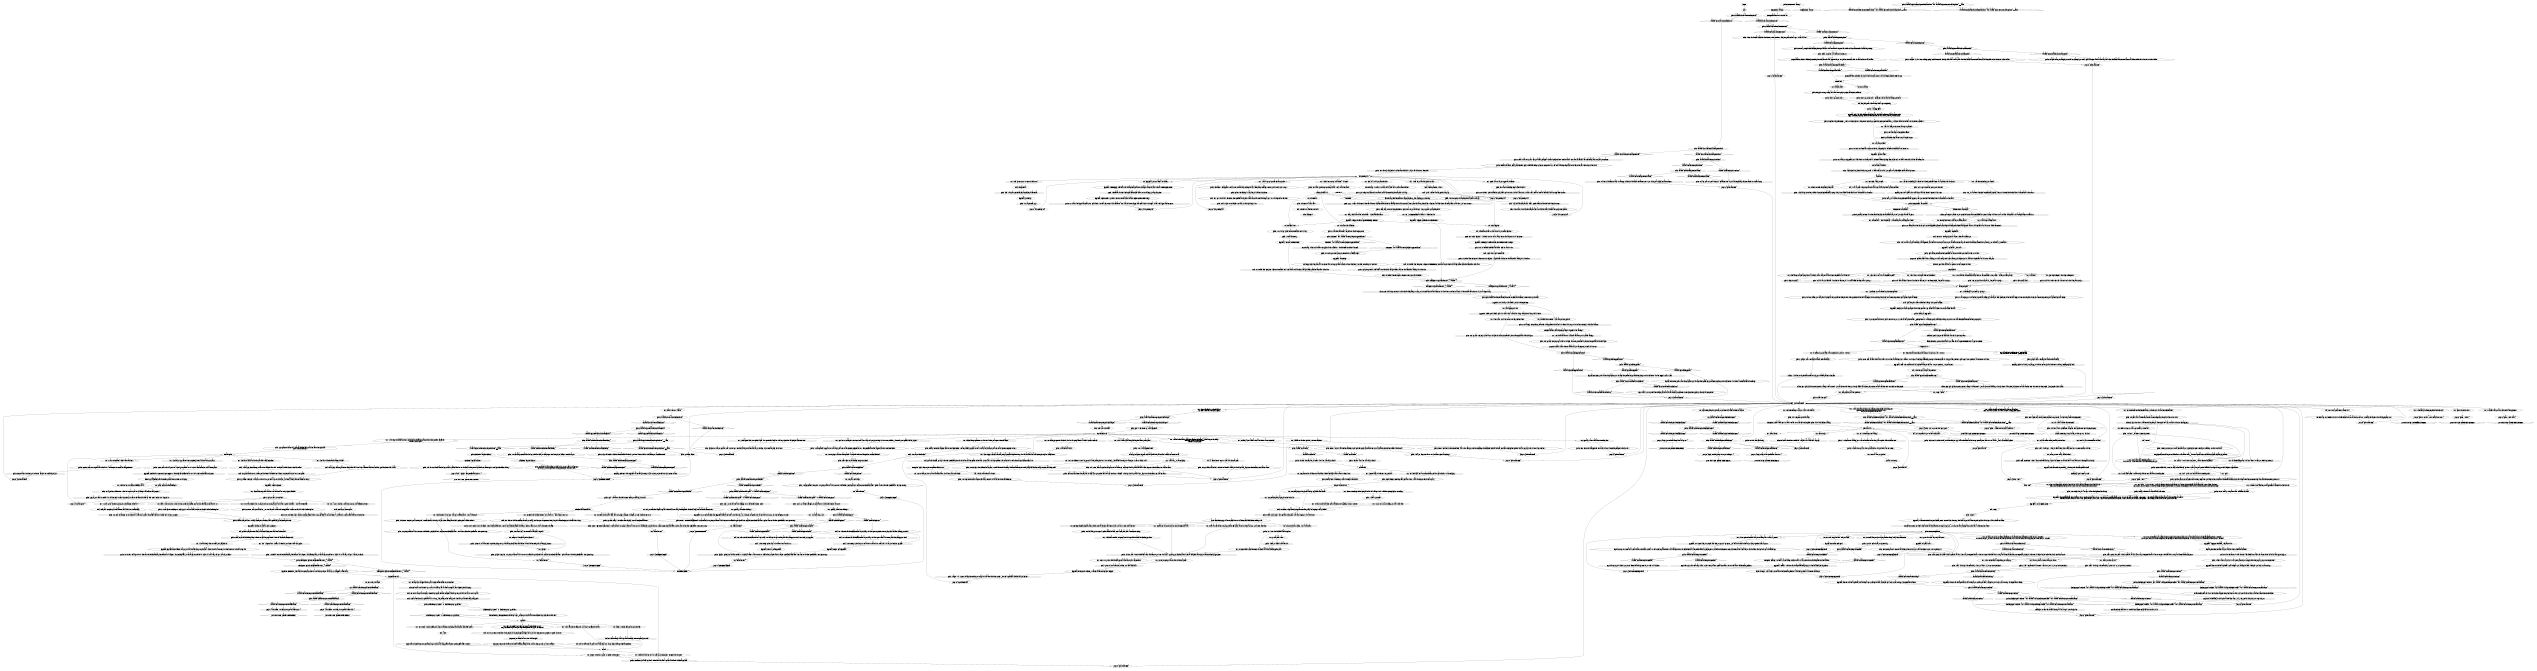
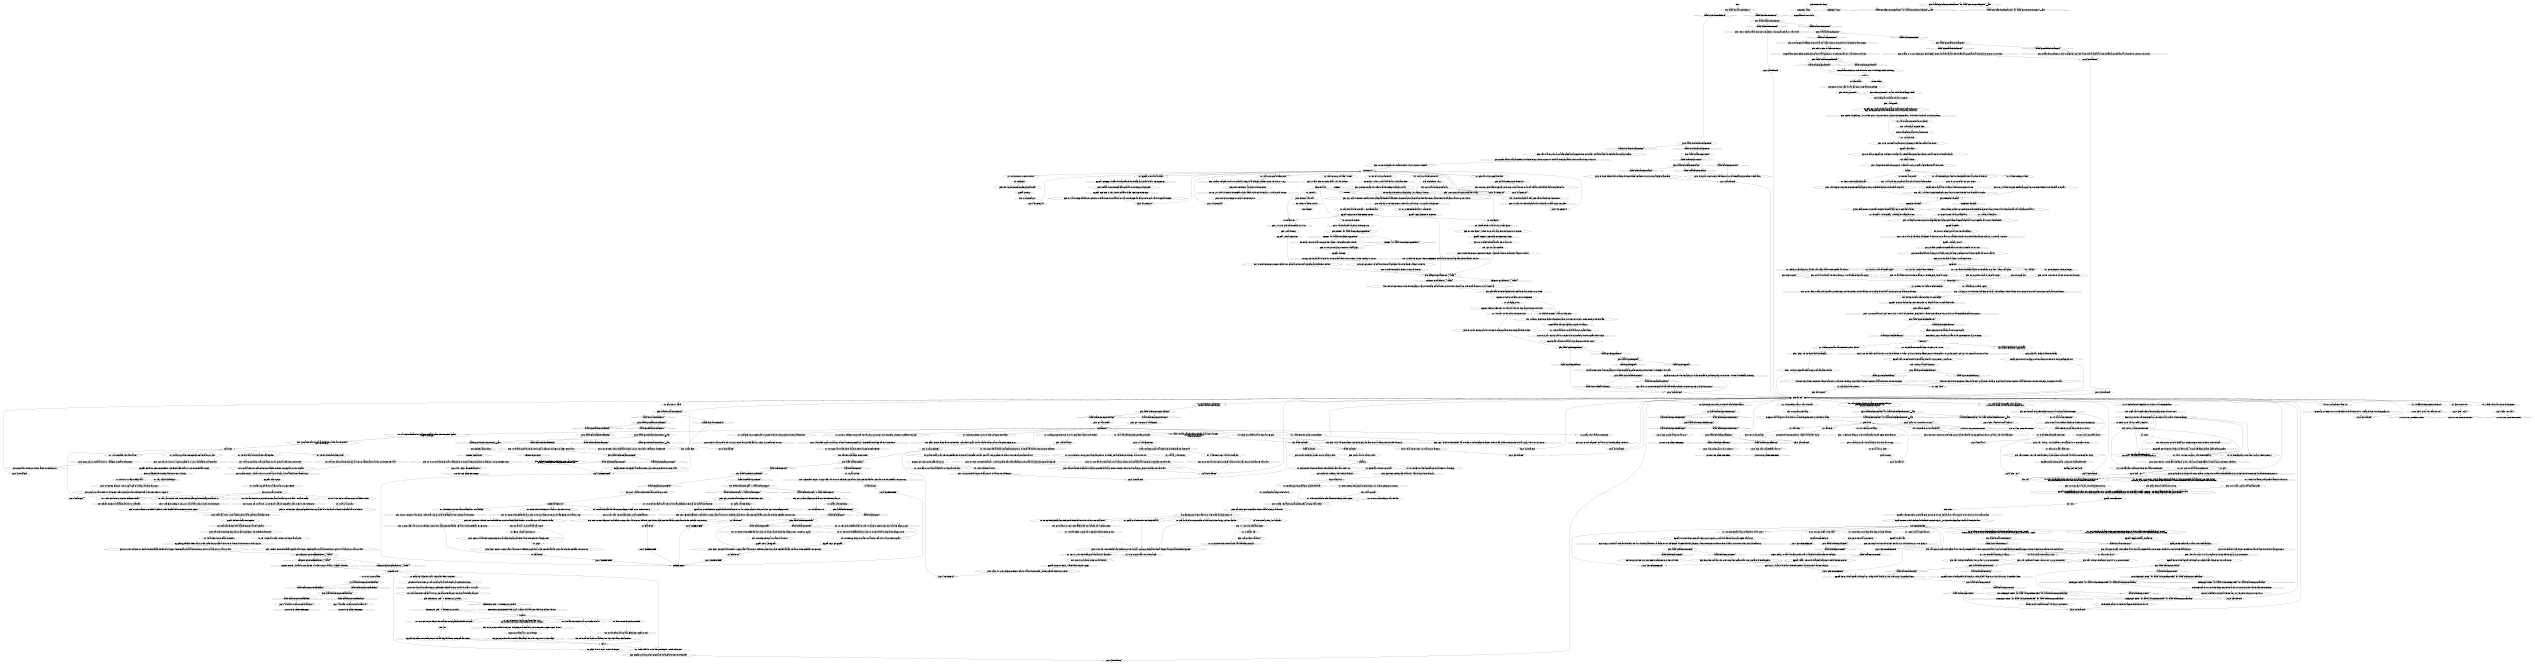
(1744, 5) -> none
(373, 582) -> (371, 577)
